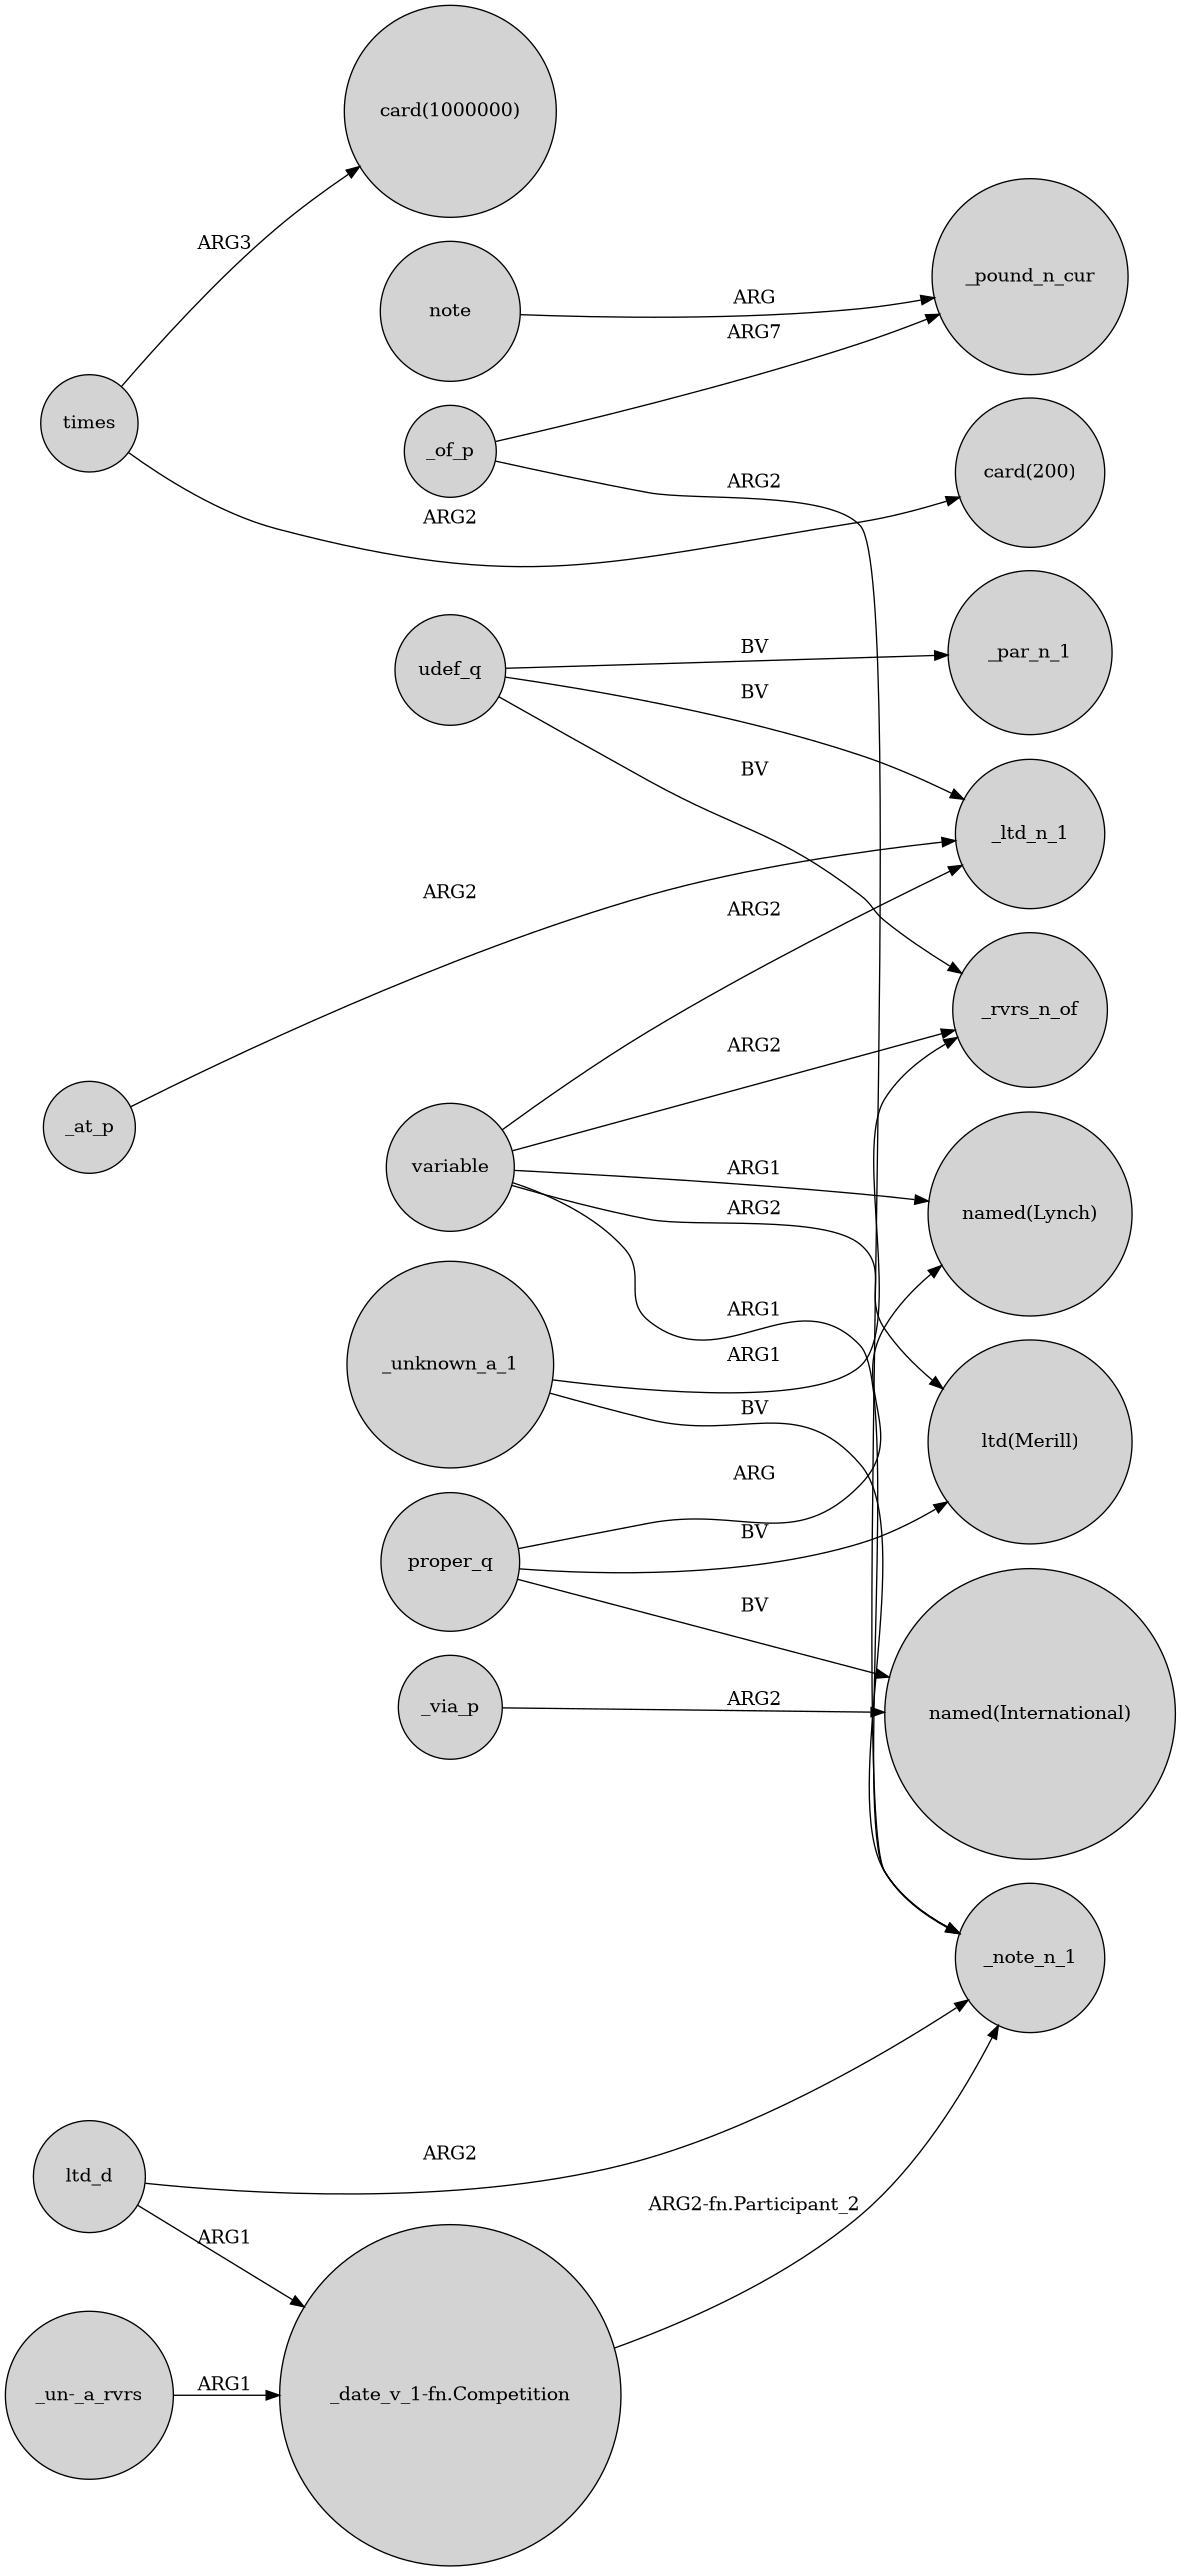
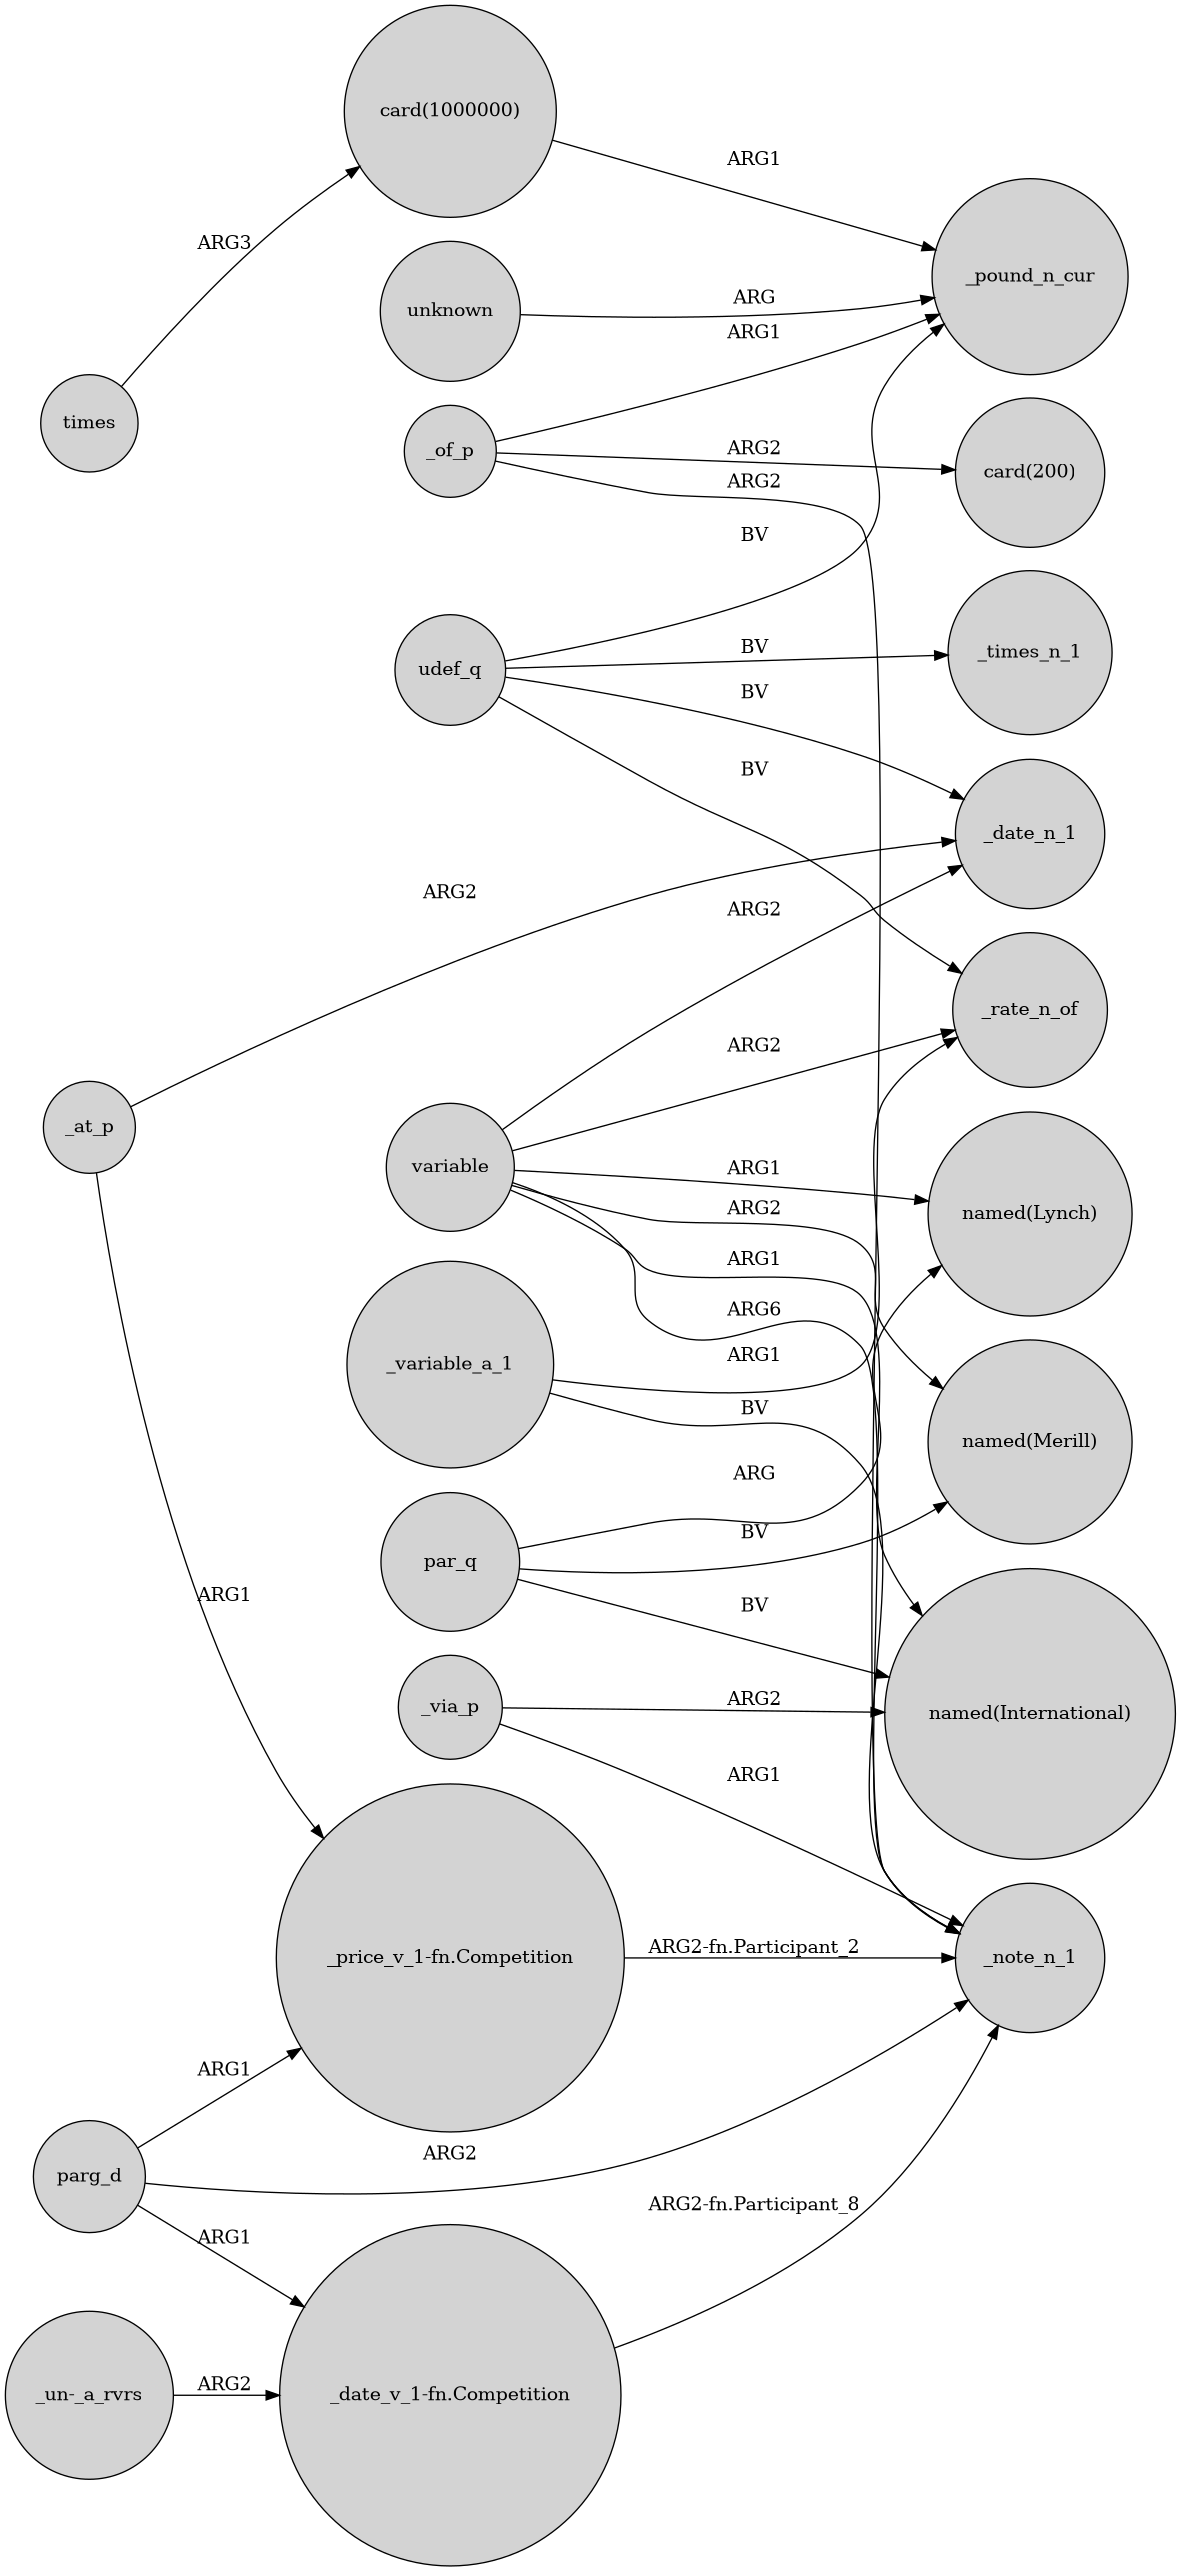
none -> (737, 193)
(450, 311) -> (450, 311)
(754, 333) -> (754, 333)
(529, 566) -> (719, 461)
none -> (803, 582)
(1030, 653) -> (1030, 653)
(1030, 834) -> (1030, 834)
(1030, 1010) -> (1030, 1010)
none -> (836, 1284)
(754, 1311) -> (754, 1311)
(450, 1365) -> (450, 1365)
(1030, 1442) -> (1030, 1442)
(450, 1562) -> (450, 1562)
none -> (728, 1816)
none -> (450, 1958)
(89, 2177) -> (89, 2177)
(754, 2205) -> (754, 2205)
(225, 2385) -> (225, 2385)
